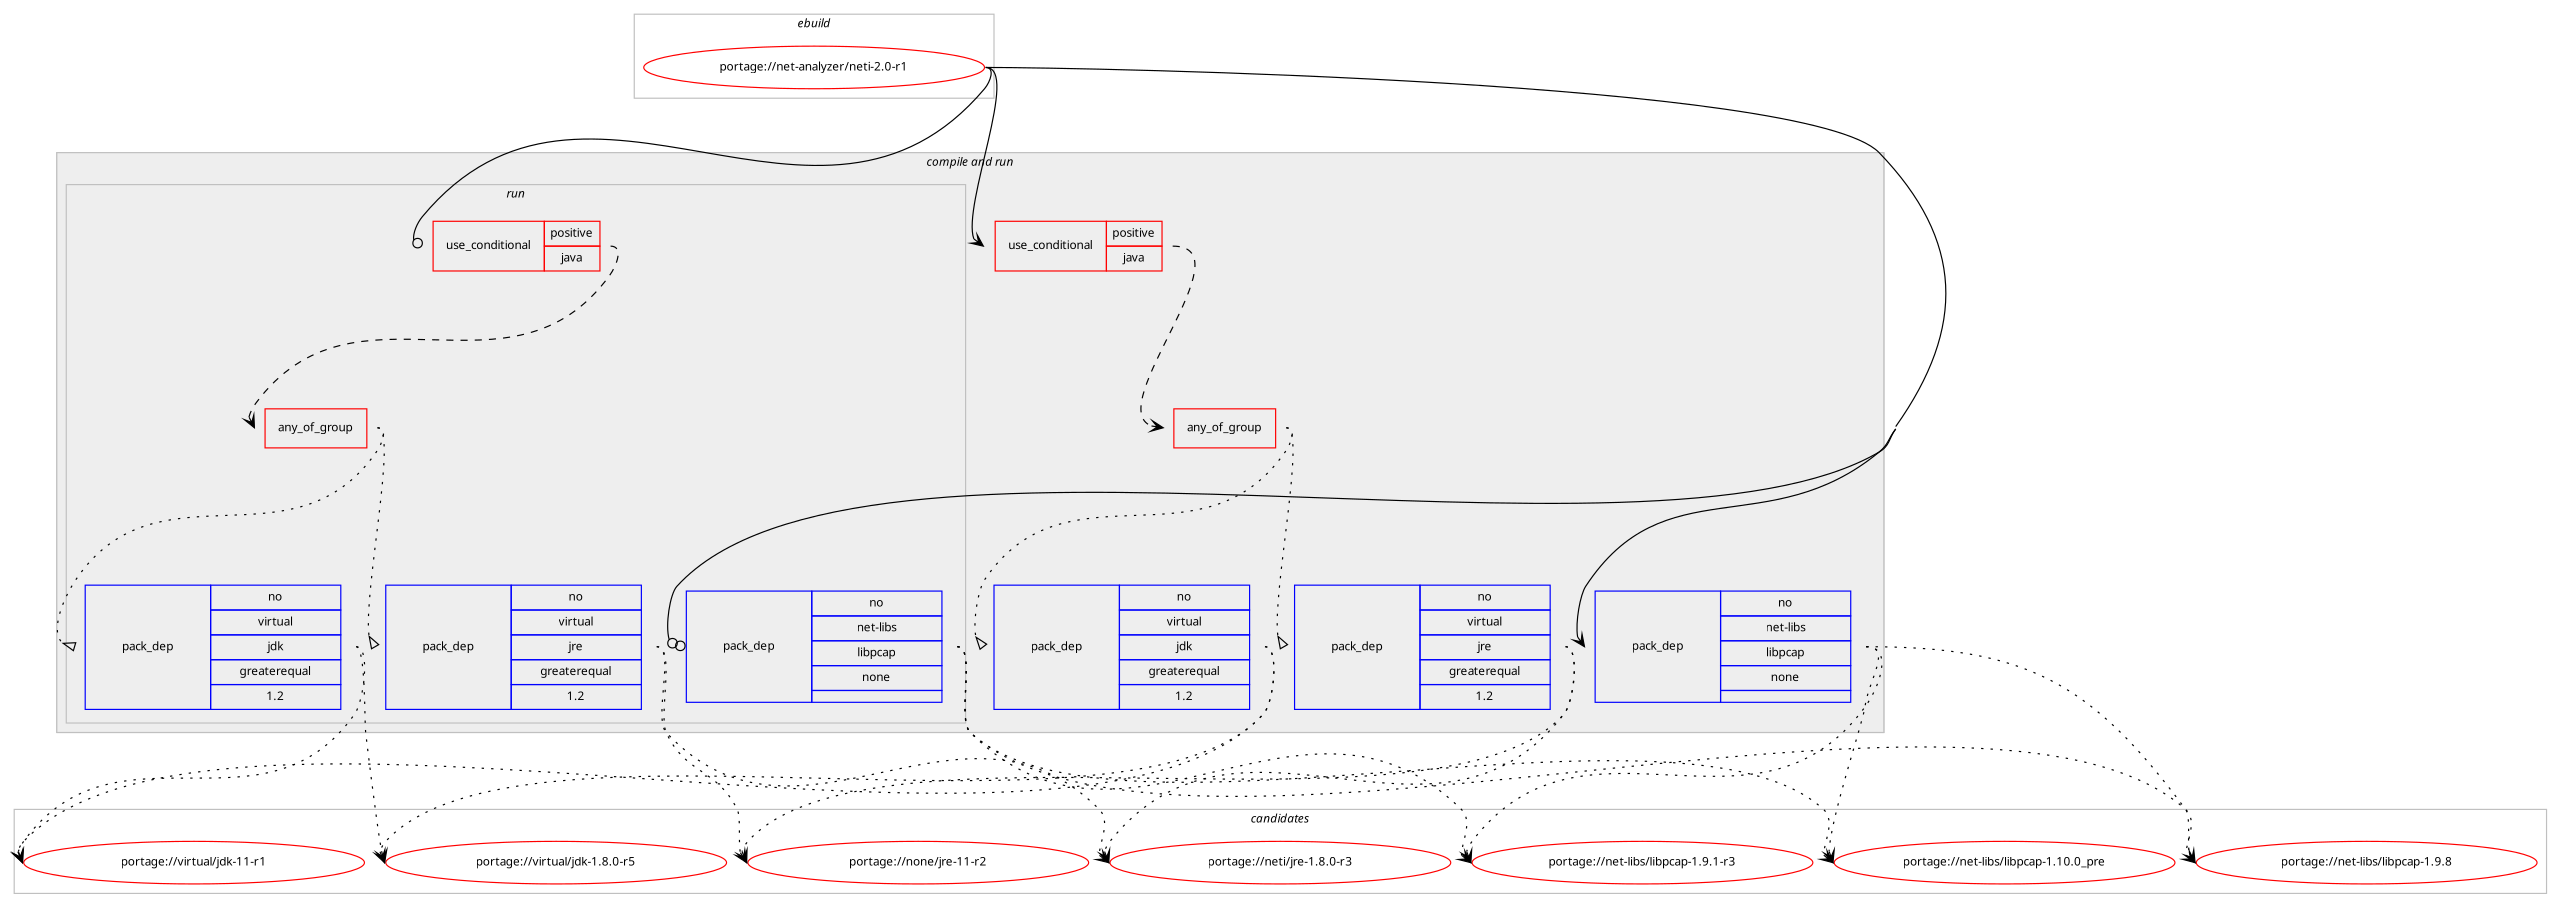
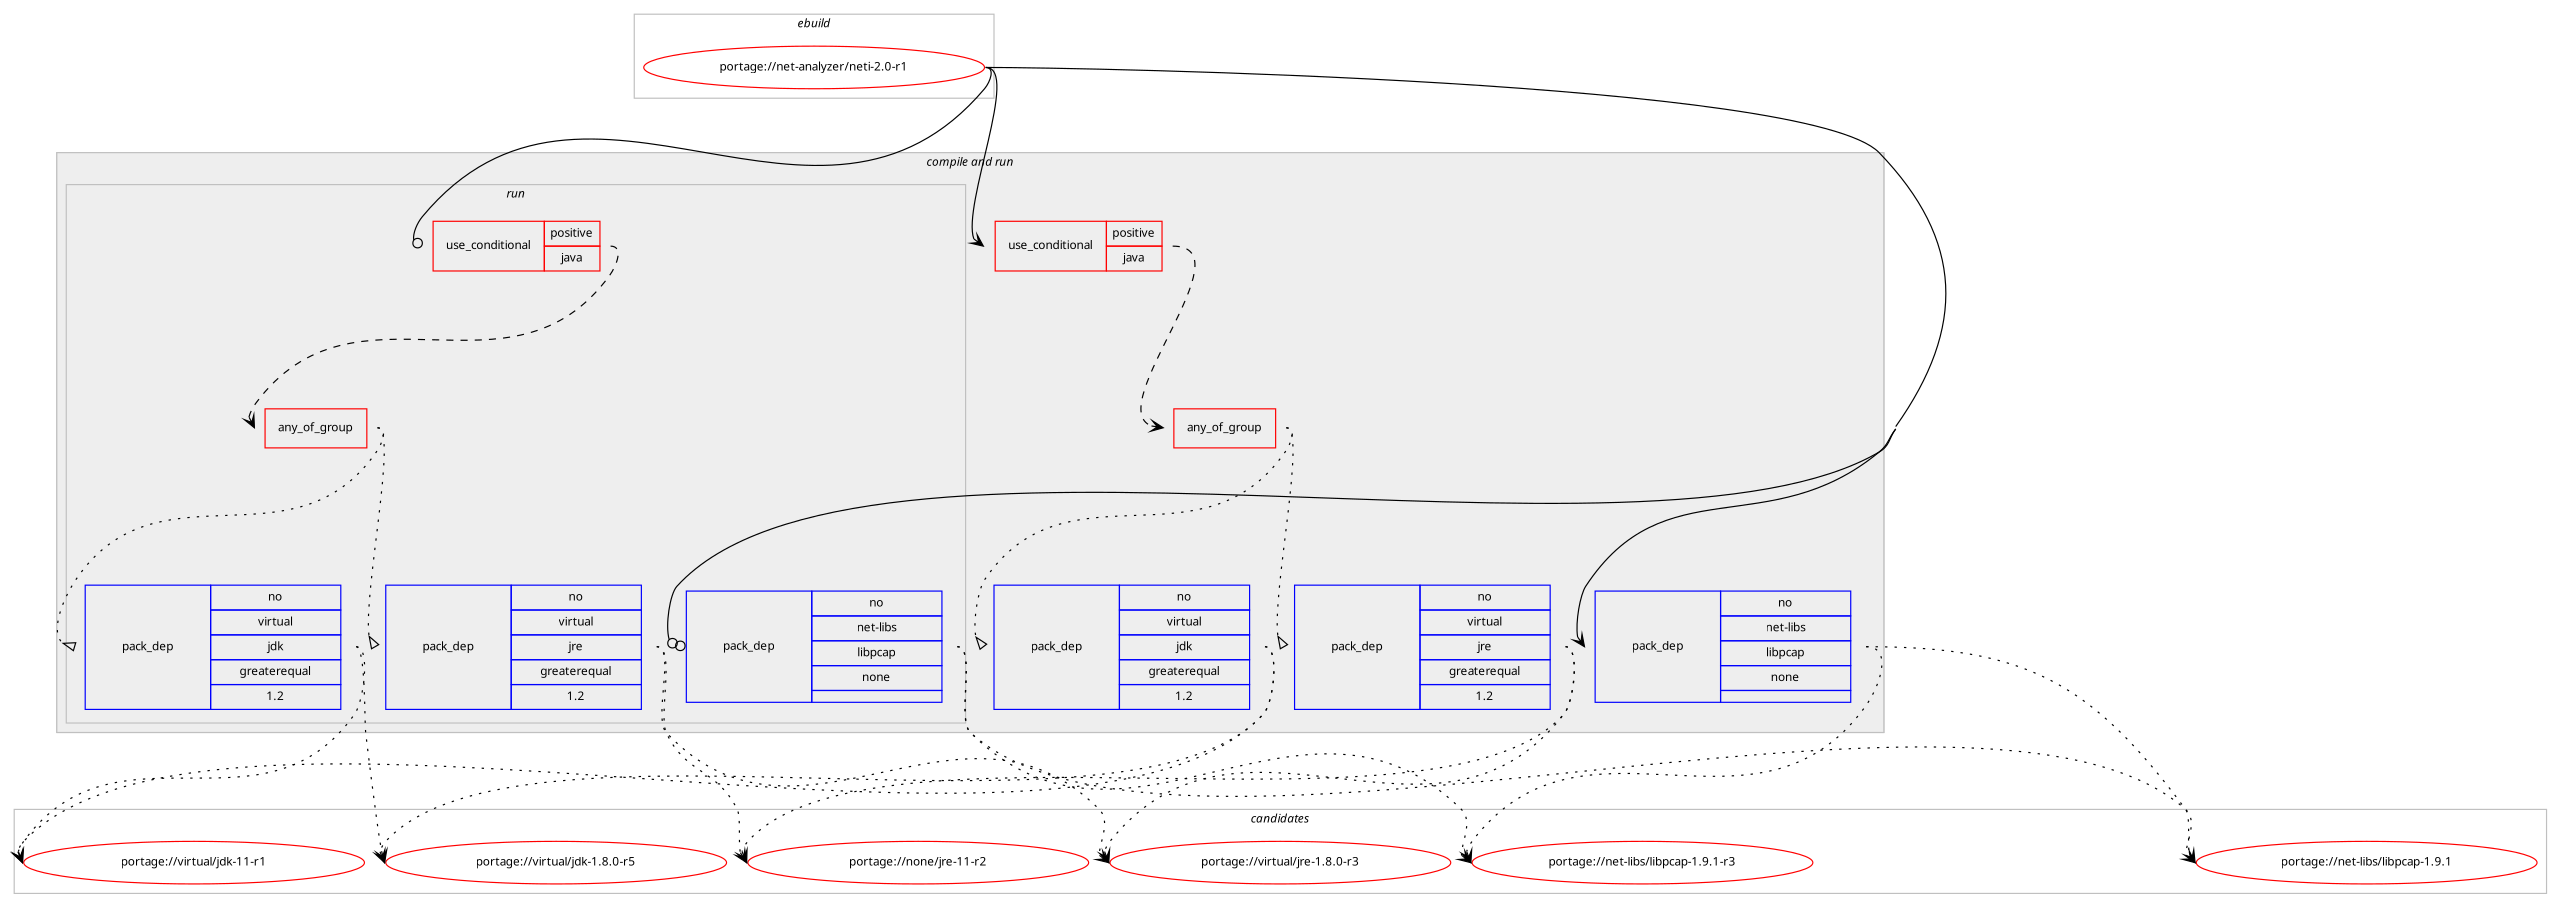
(1280, 863) -> (1280, 863)
(2005, 863) -> none
(2367, 863) -> (2367, 863)
